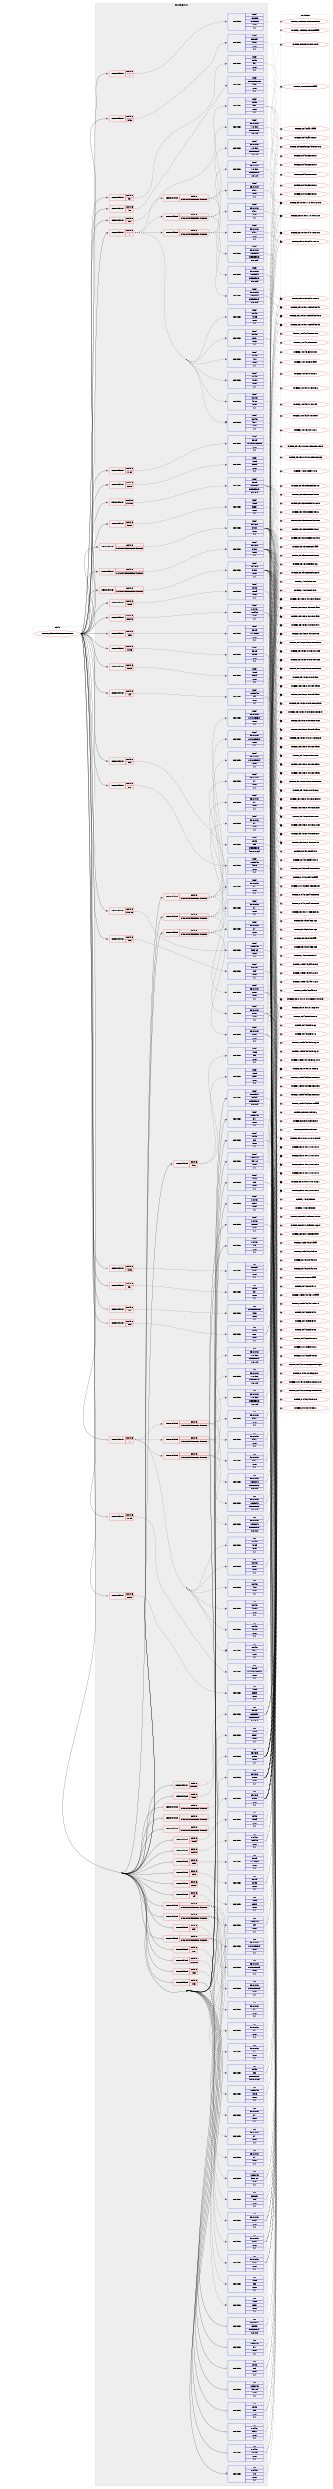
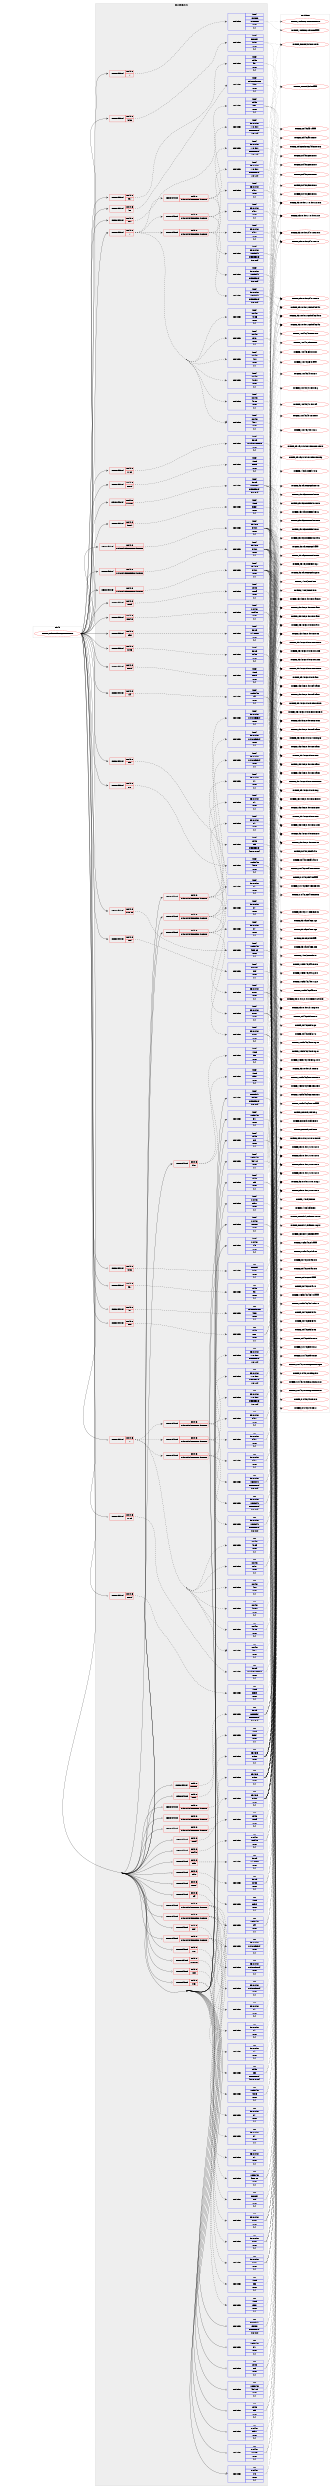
(305, 904) -> none
